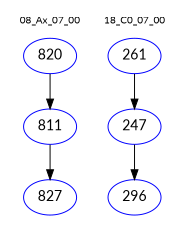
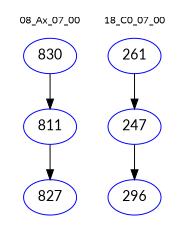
(50, 56) -> (50, 56)
